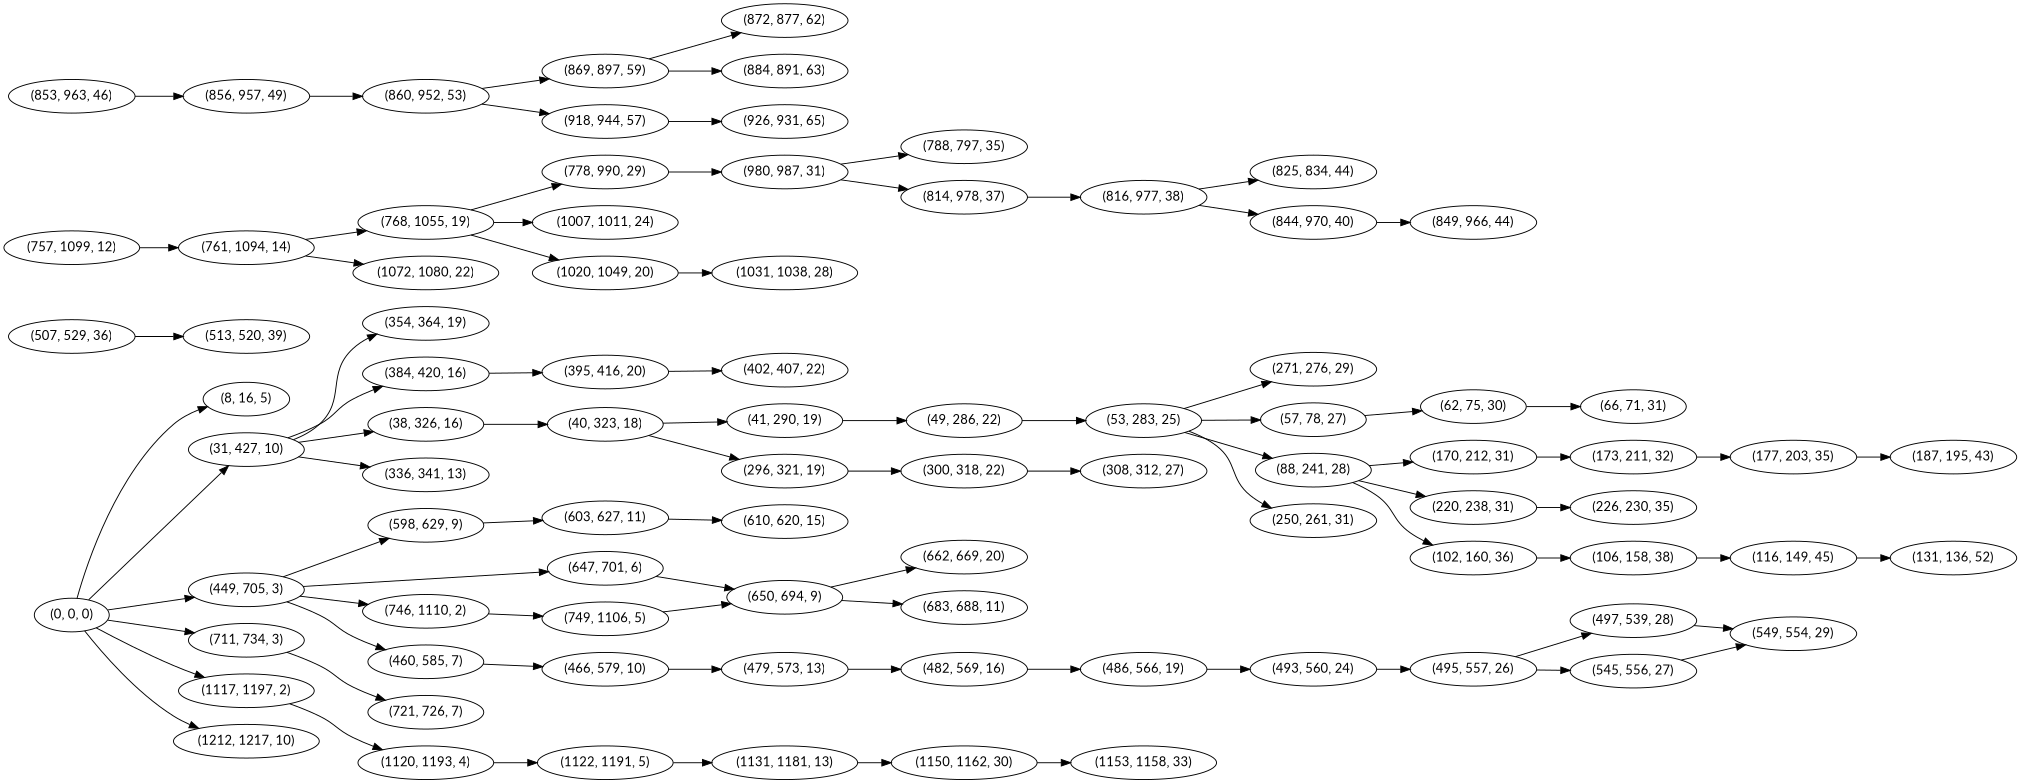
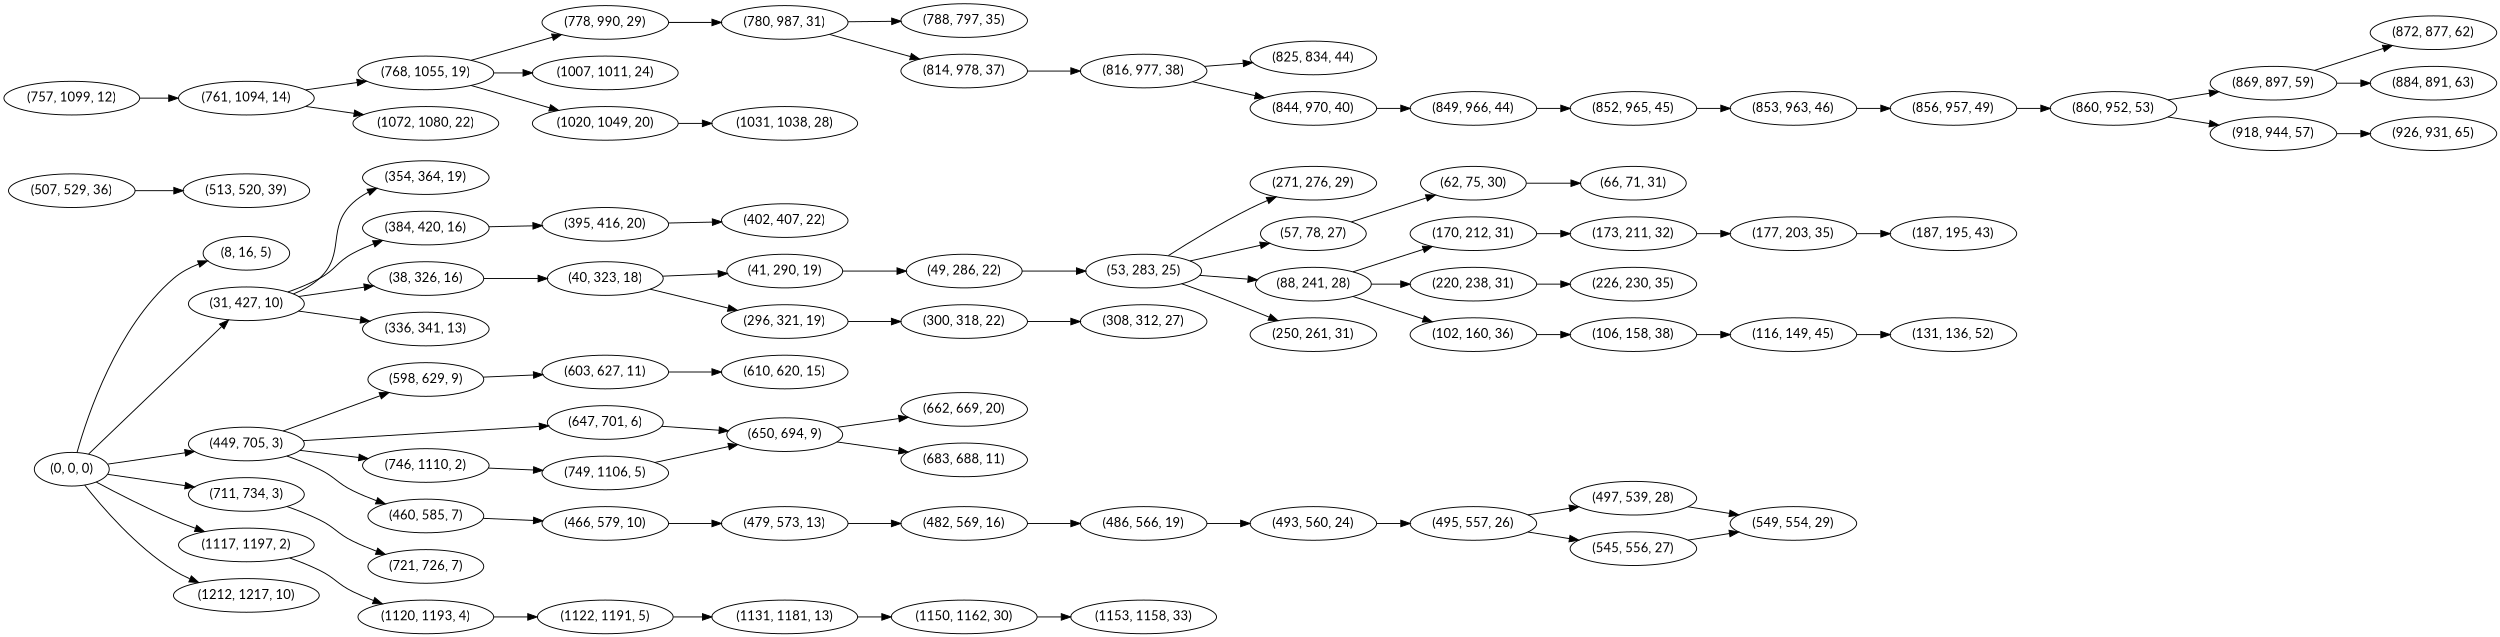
none -> (1633, 108)
(785, 172) -> (785, 22)
